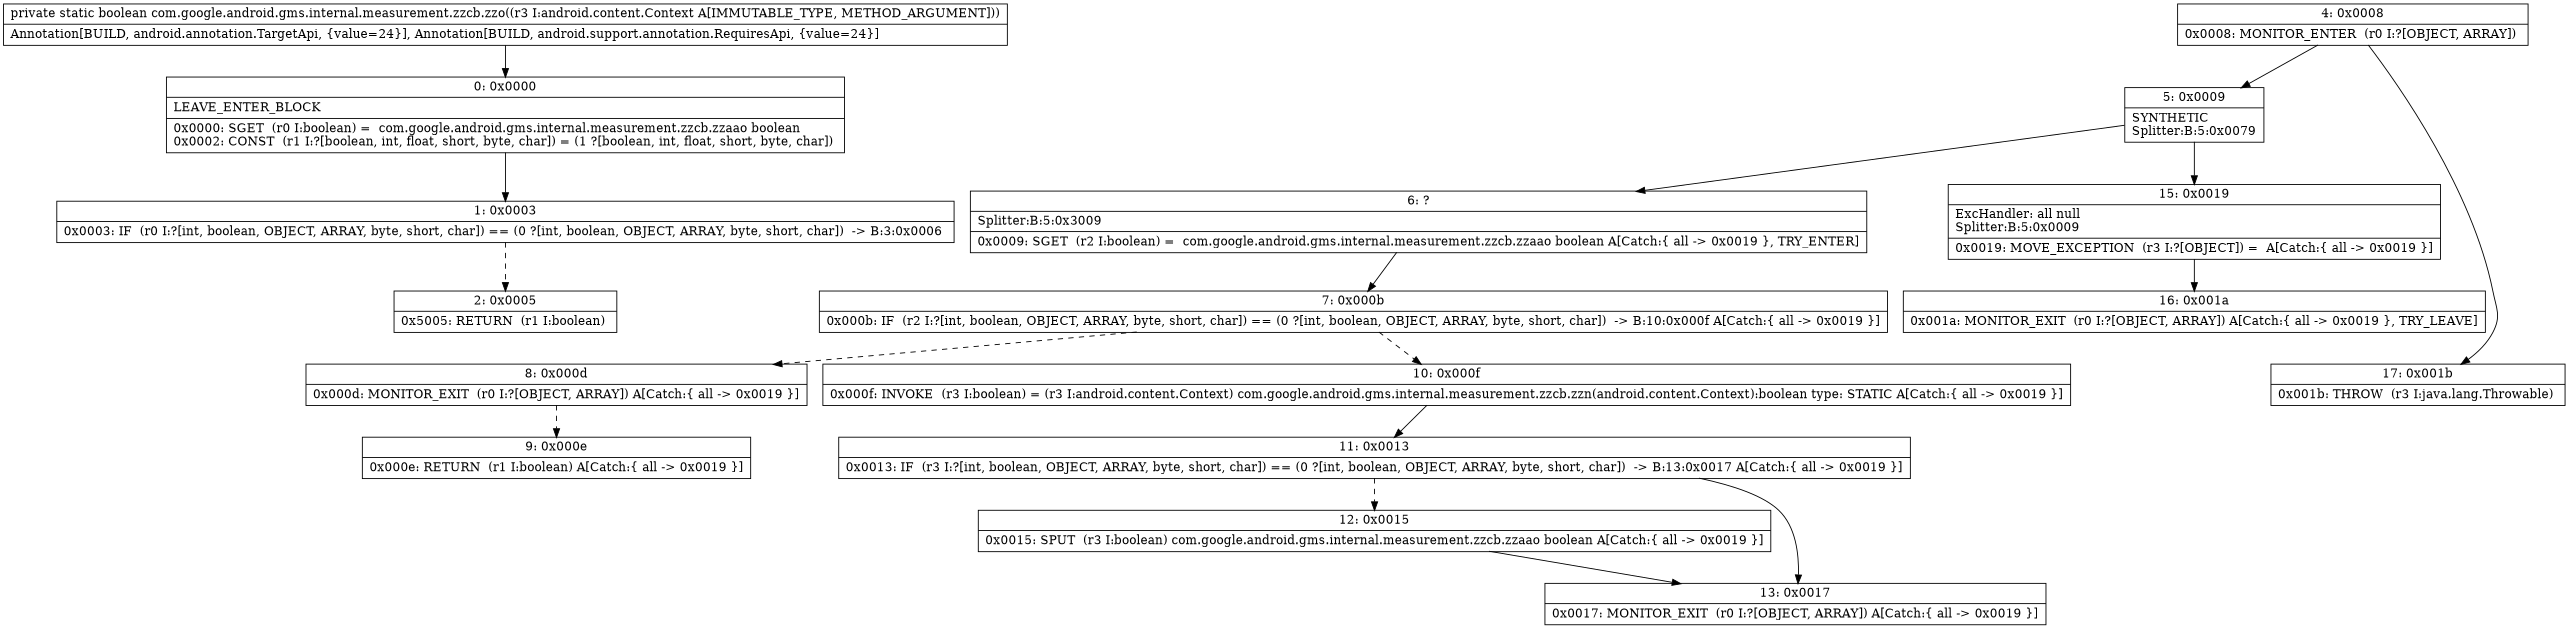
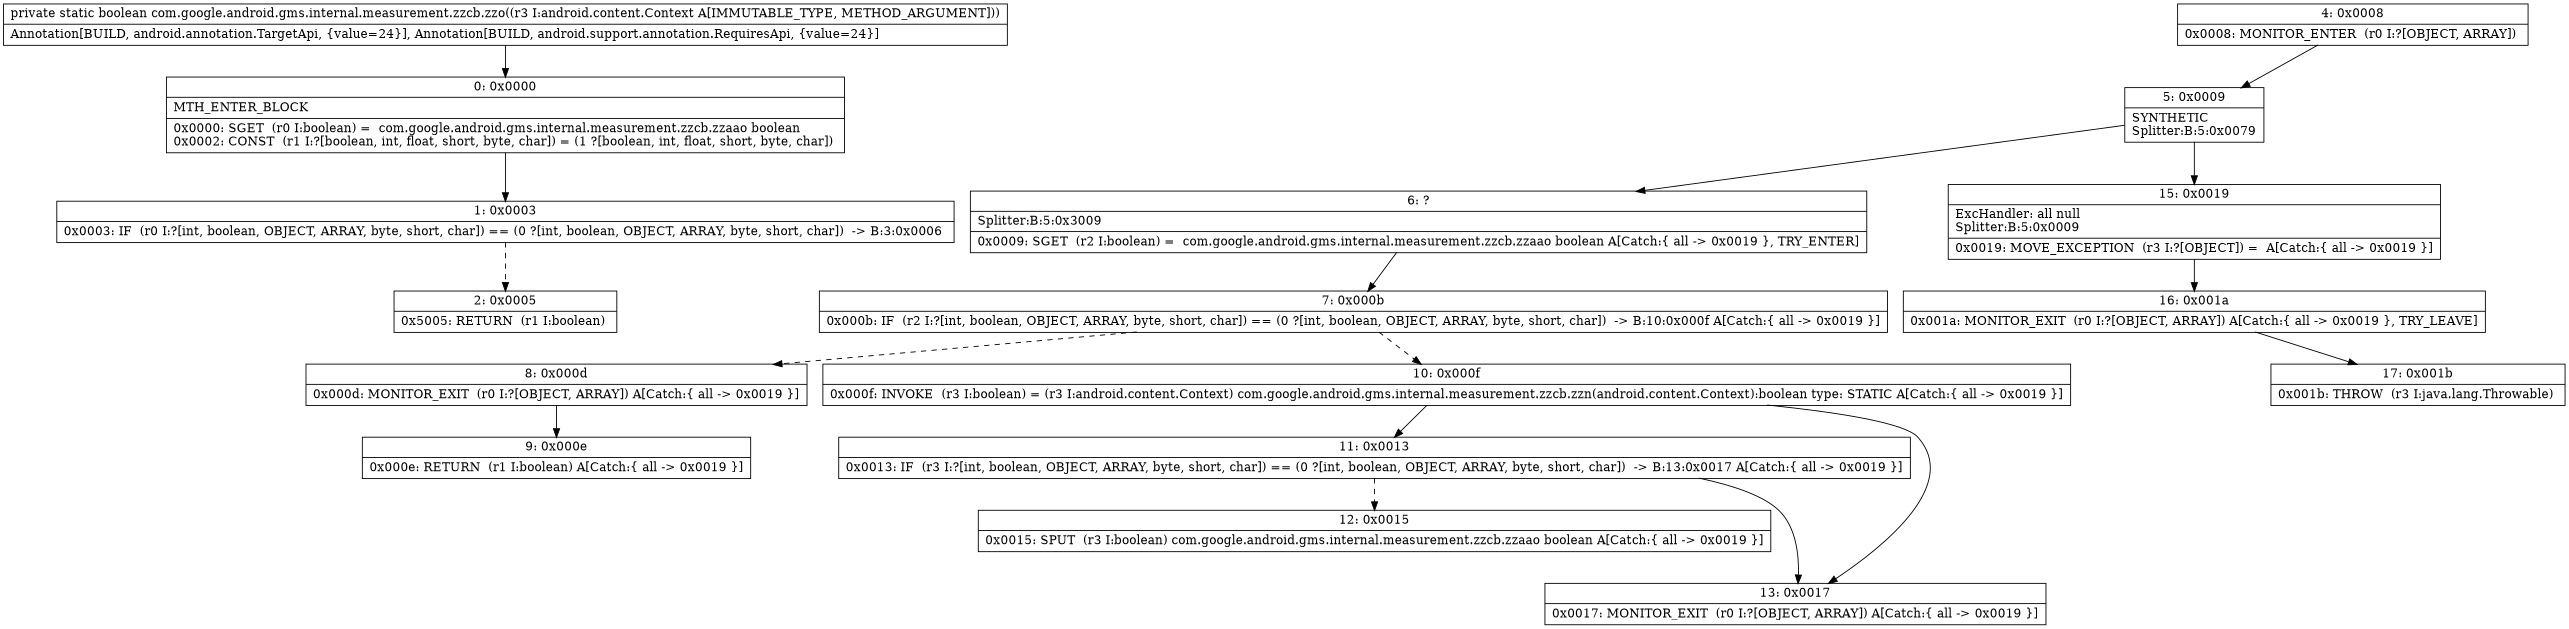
(247, 107) -> (241, 107)
(2461, 197) -> (2302, 347)
(557, 417) -> (557, 417)
(1581, 567) -> (1925, 450)
